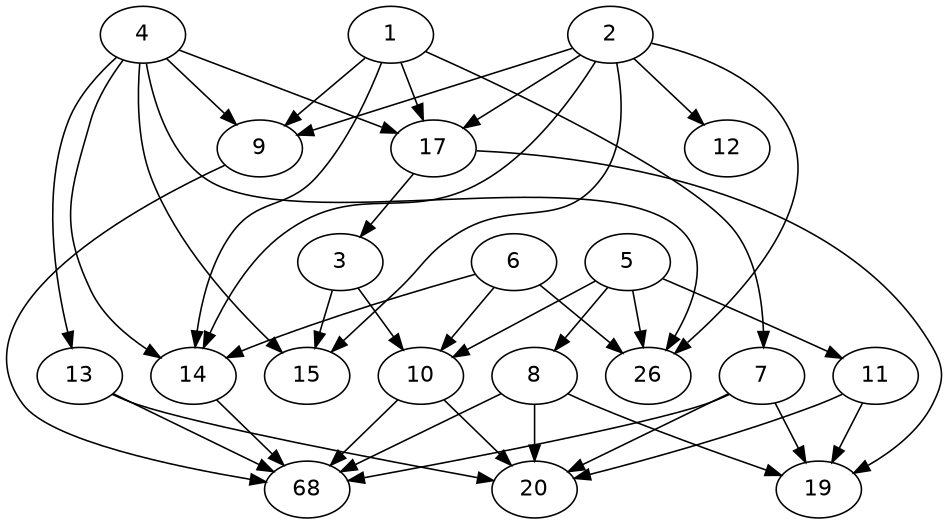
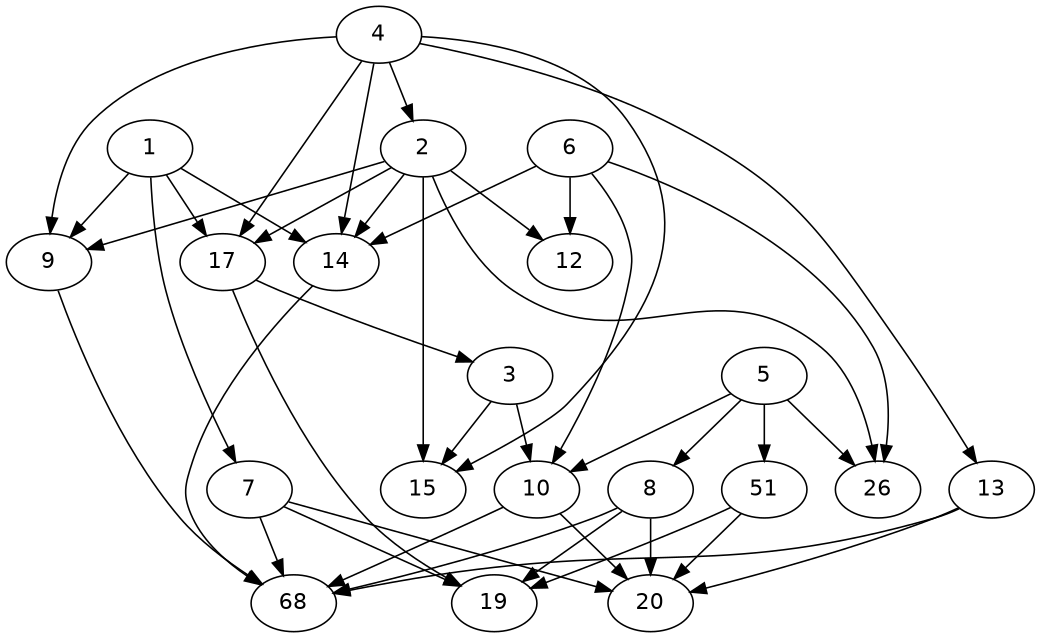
none -> (570, 198)
(472, 199) -> (398, 84)
(876, 376) -> (764, 490)
